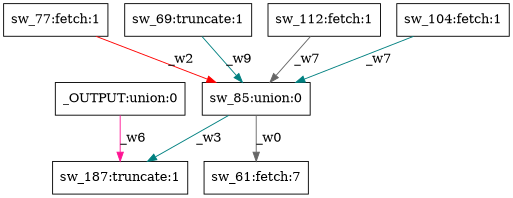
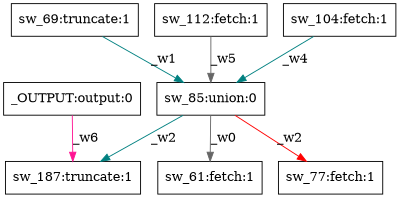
(152, 58) -> (267, 136)
(239, 59) -> (164, 59)
(307, 59) -> (224, 59)
(379, 59) -> (295, 59)
(120, 99) -> (72, 99)
(209, 138) -> (164, 138)
(256, 178) -> (210, 178)
